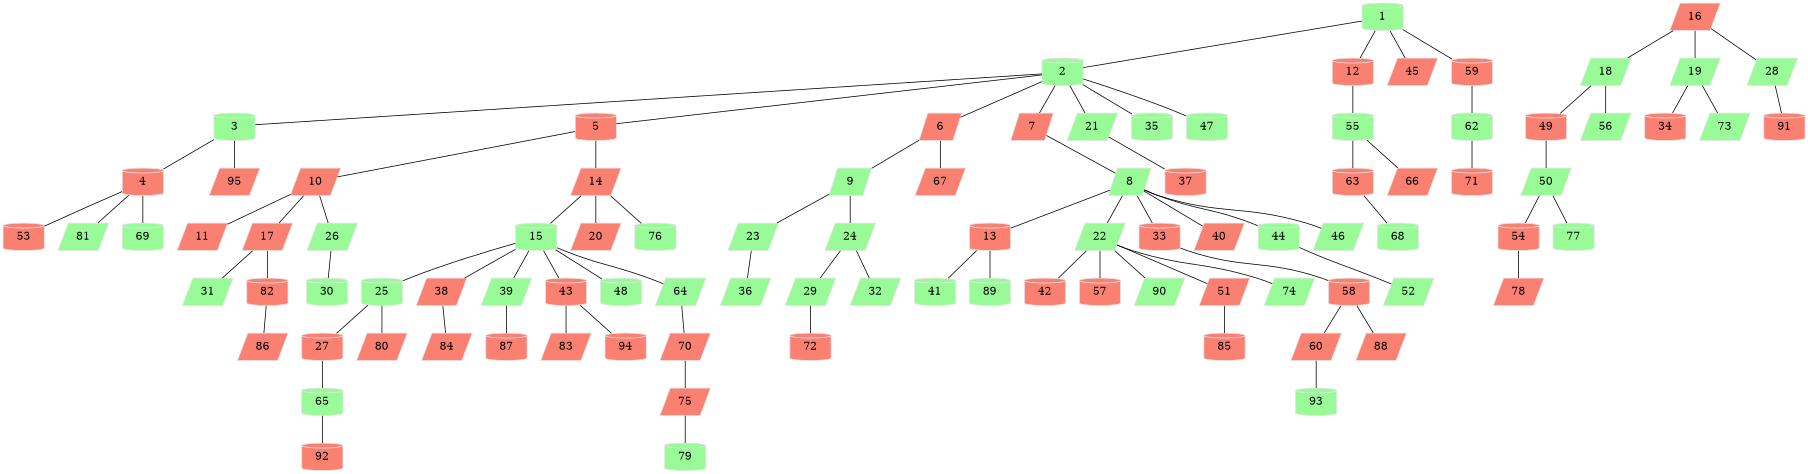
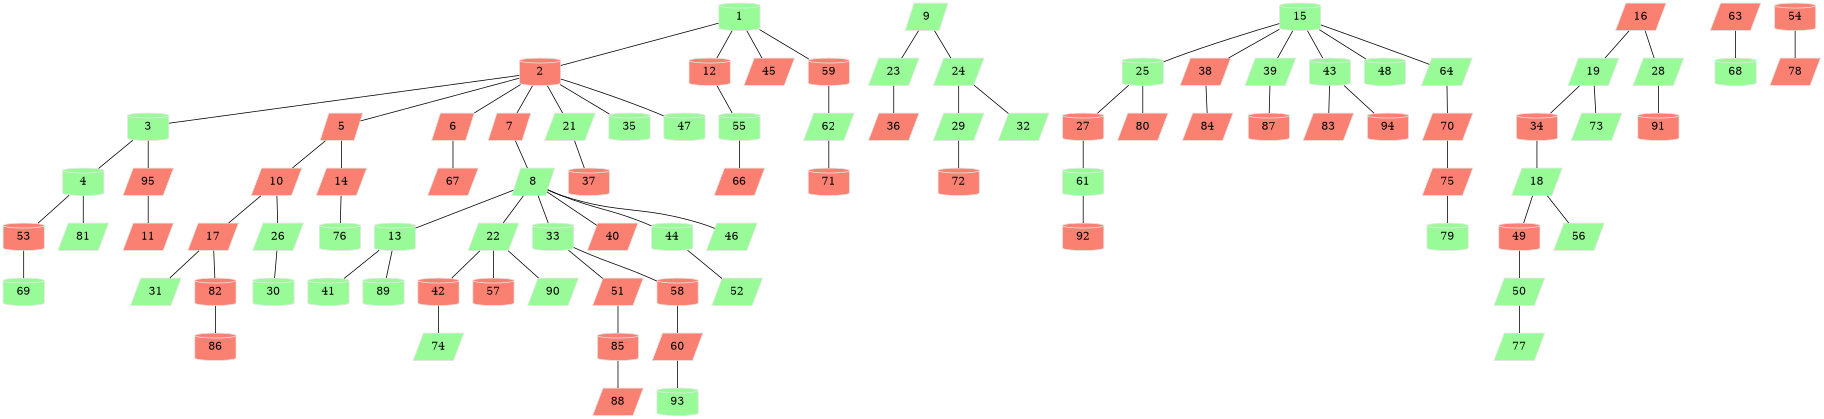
(1650, 44) -> (1537, 154)
(1063, 72) -> (540, 72)
(596, 127) -> (341, 127)
(1472, 127) -> (829, 127)
(895, 154) -> none
(1353, 154) -> none
(143, 182) -> (83, 182)
(1353, 182) -> (1736, 17)
(143, 209) -> (24, 264)
(259, 209) -> (148, 209)
(1532, 209) -> none
(566, 210) -> none
(596, 237) -> none
(990, 237) -> (395, 237)
(1160, 237) -> (553, 237)
(1574, 237) -> (1519, 347)
(1162, 264) -> (586, 264)
(1195, 264) -> (438, 319)
(566, 292) -> (1330, 72)
(746, 292) -> (894, 127)
(1365, 319) -> (618, 374)
(263, 347) -> (215, 347)
(322, 402) -> (1083, 182)
